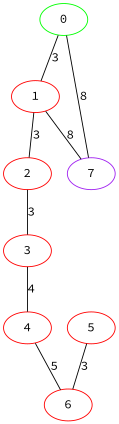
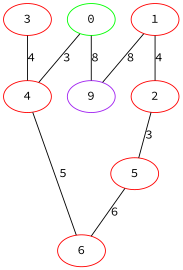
(50, 58) -> (59, 58)
(37, 135) -> (159, 58)
(91, 174) -> (91, 97)
(27, 212) -> (145, 135)
(85, 366) -> (115, 212)
